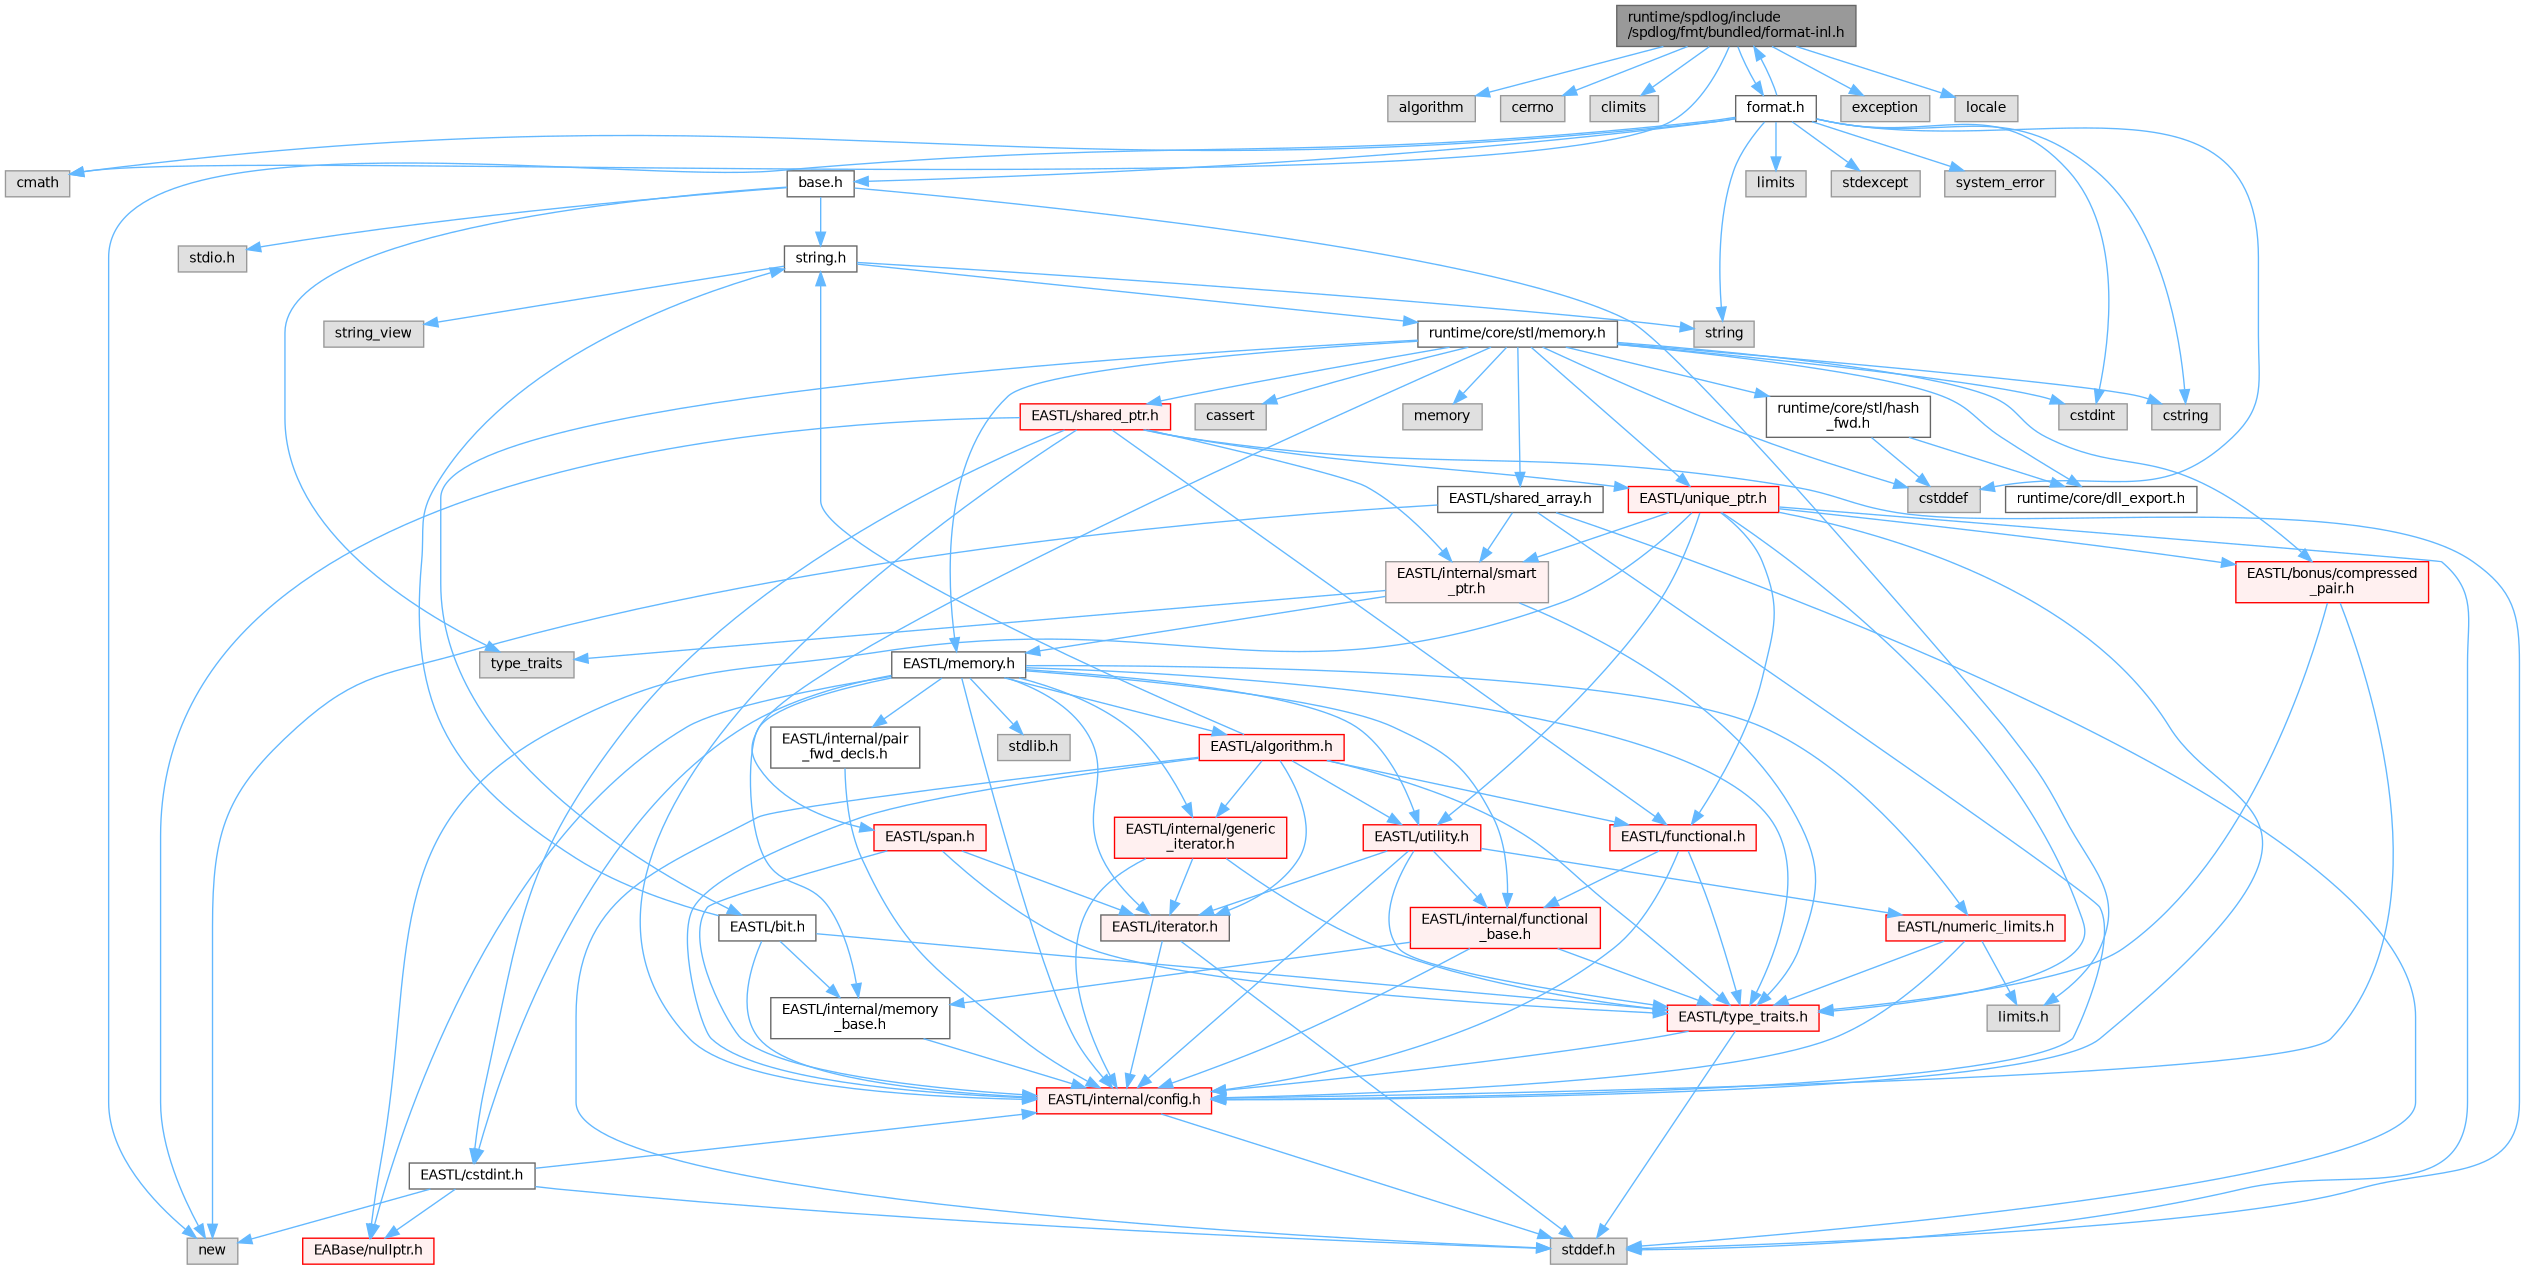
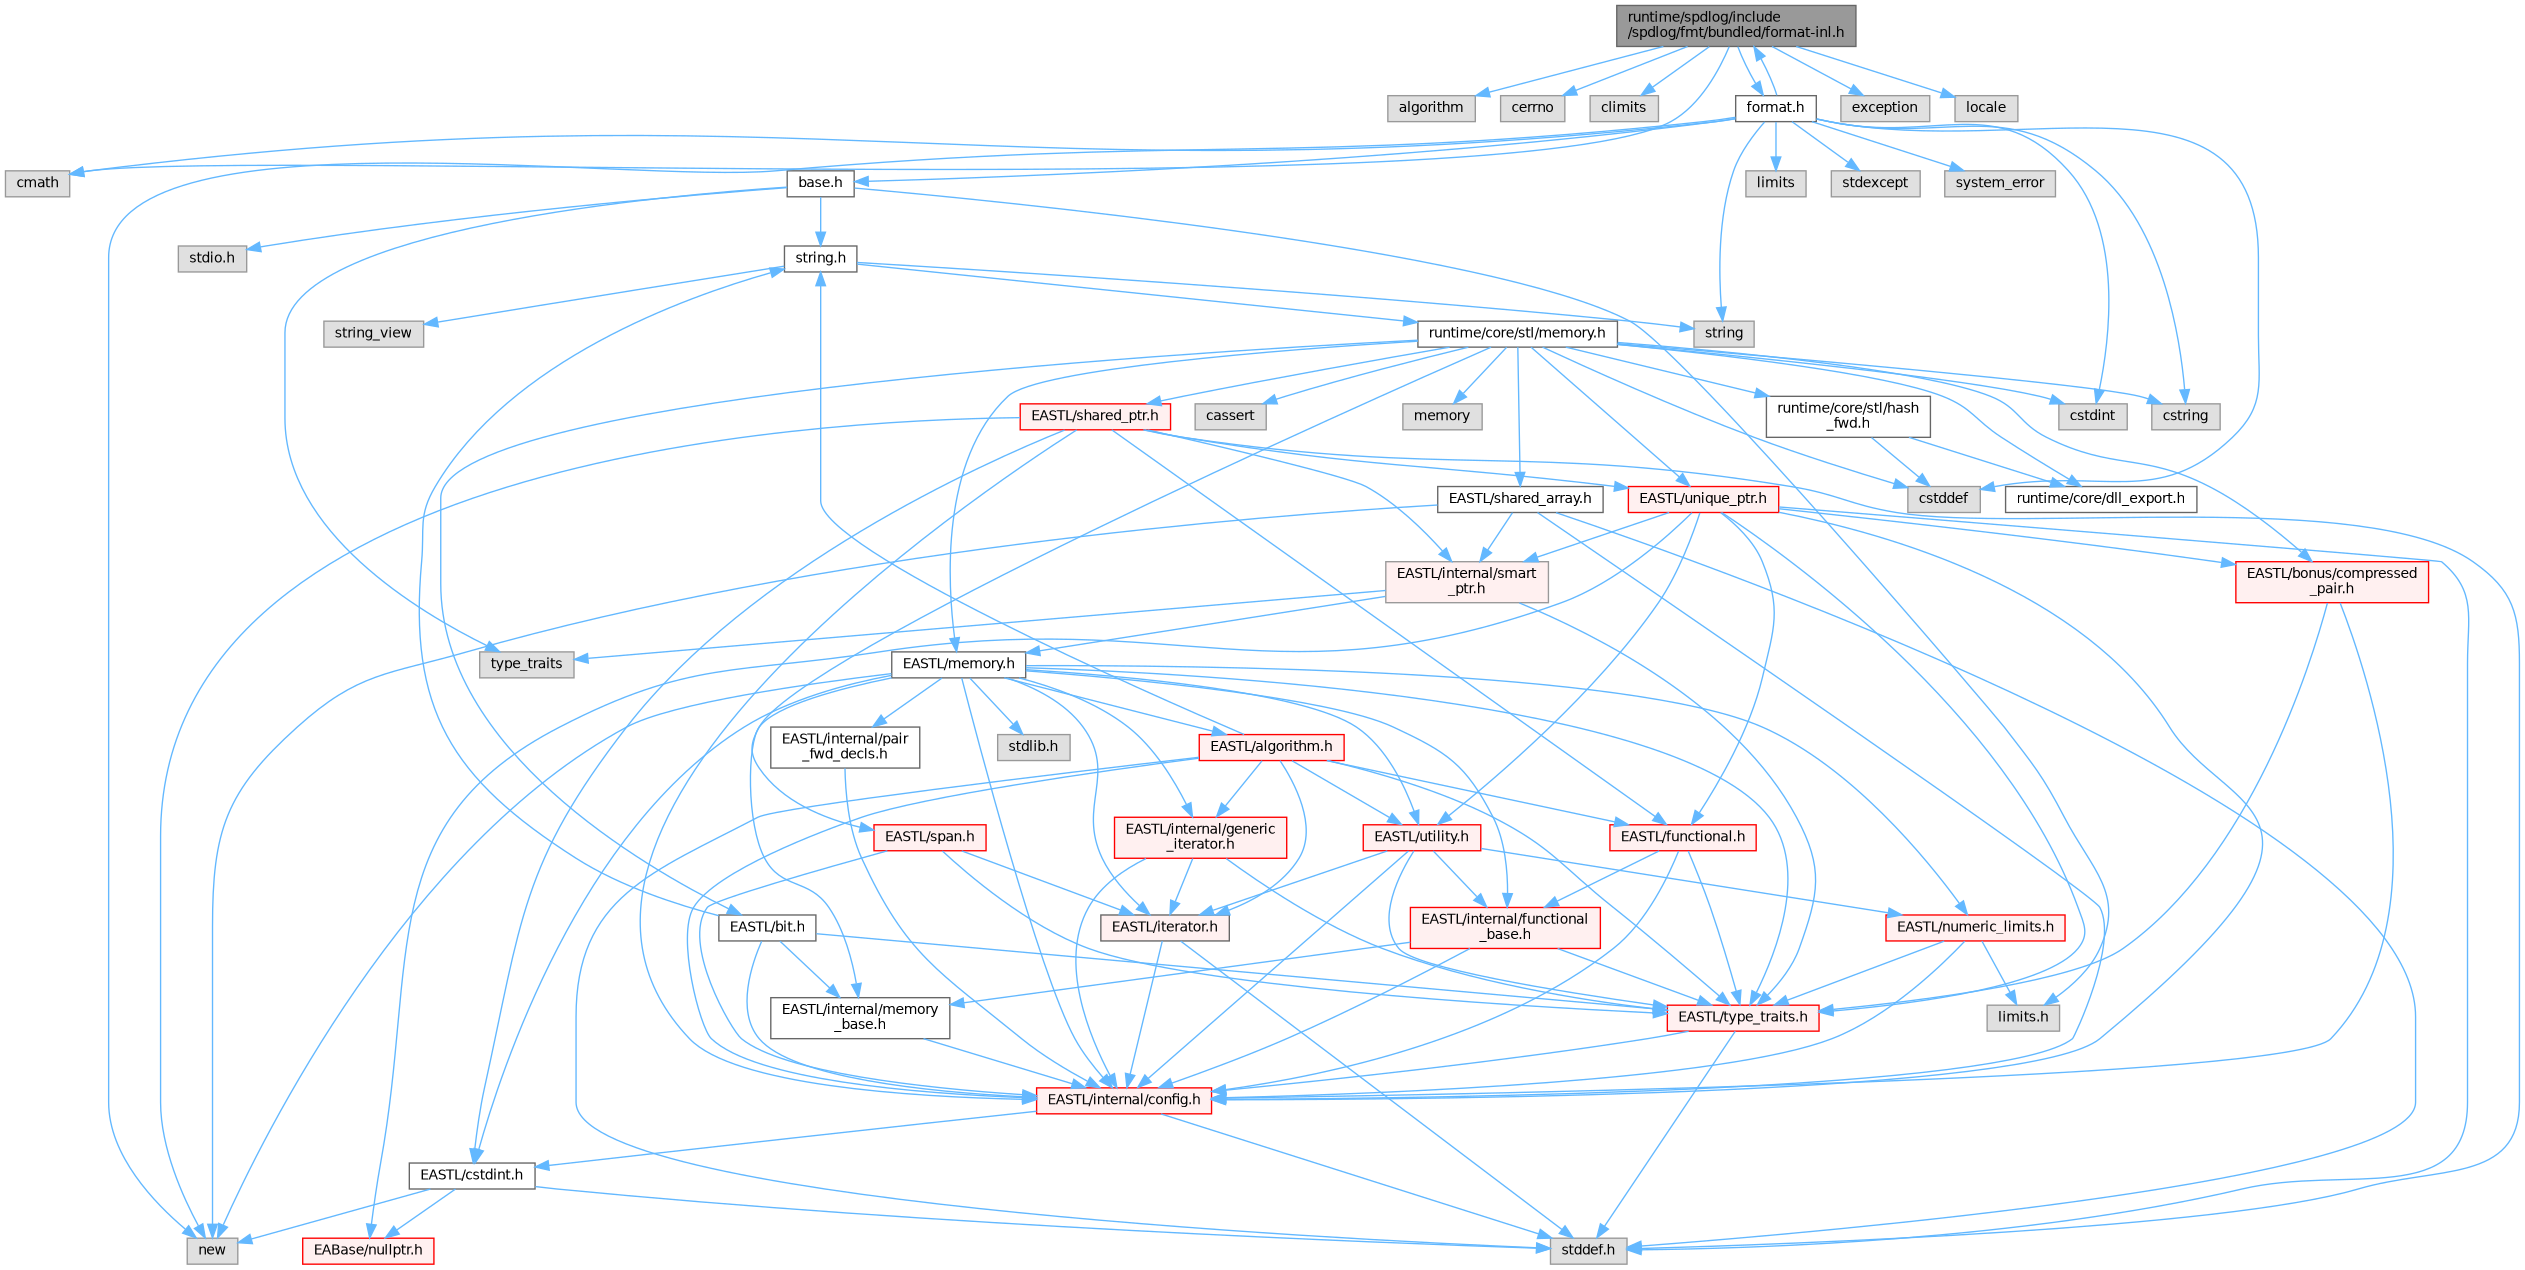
(571, 828) -> (476, 842)
(779, 1142) -> (793, 1138)
